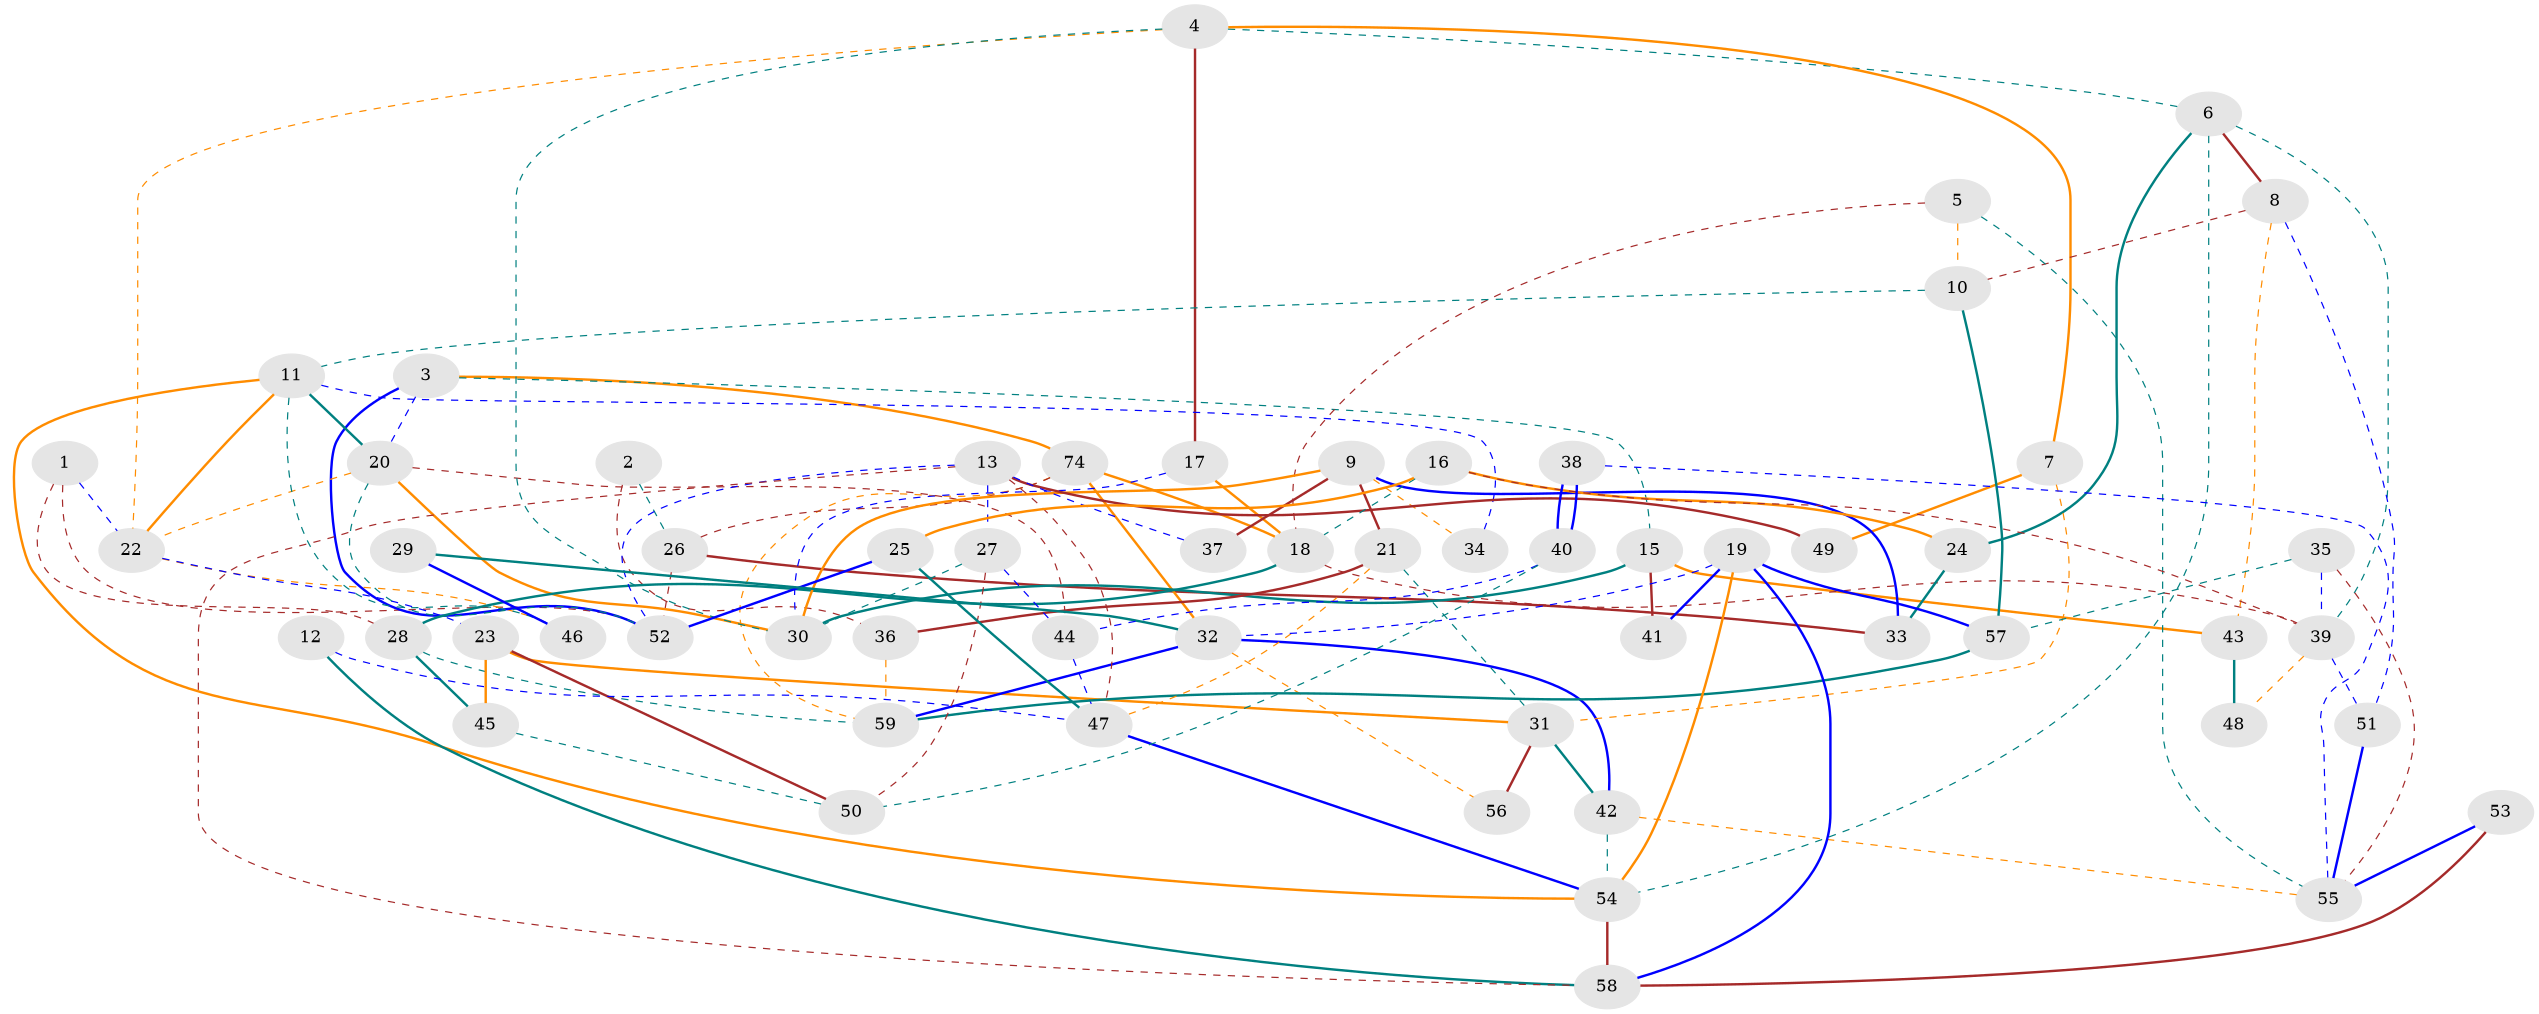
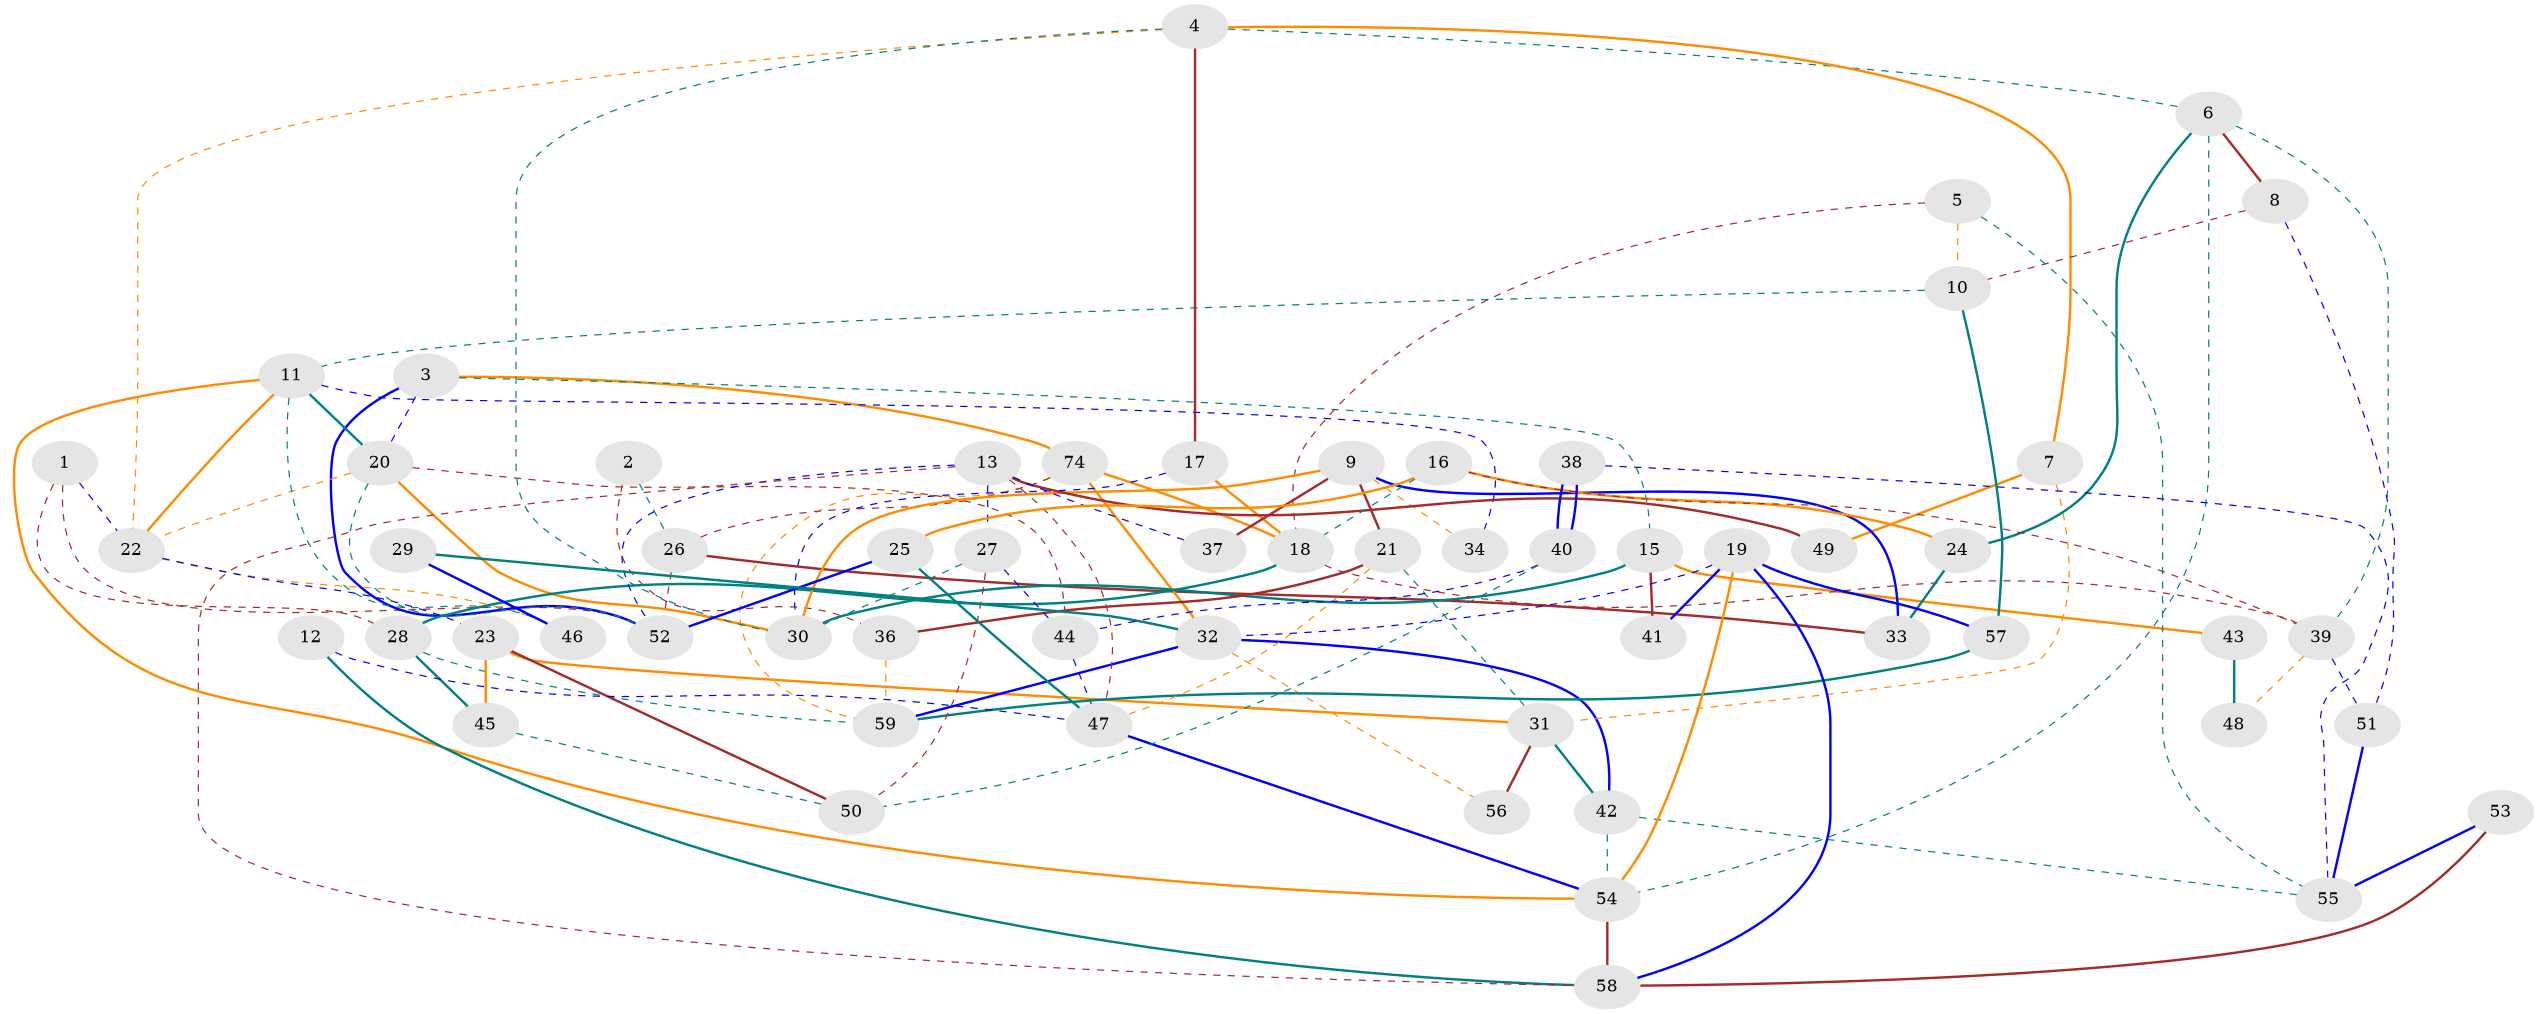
(2255, 420) -> none
(2321, 550) -> none
(1968, 856) -> (1968, 856)
